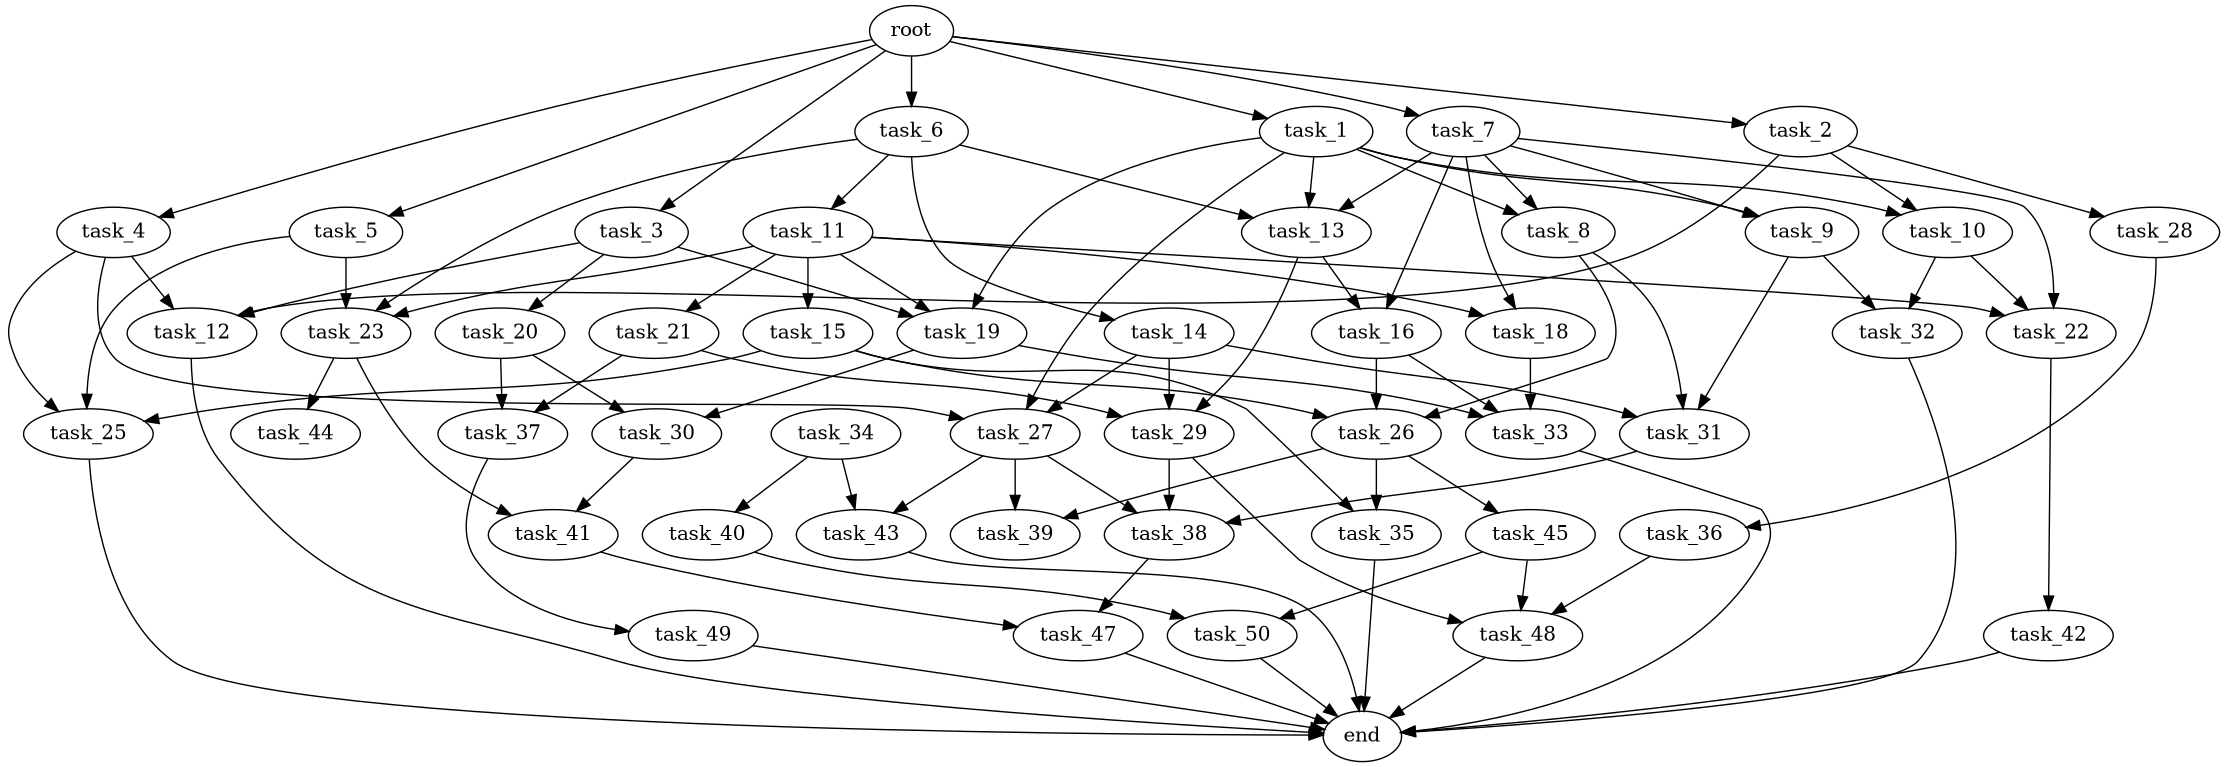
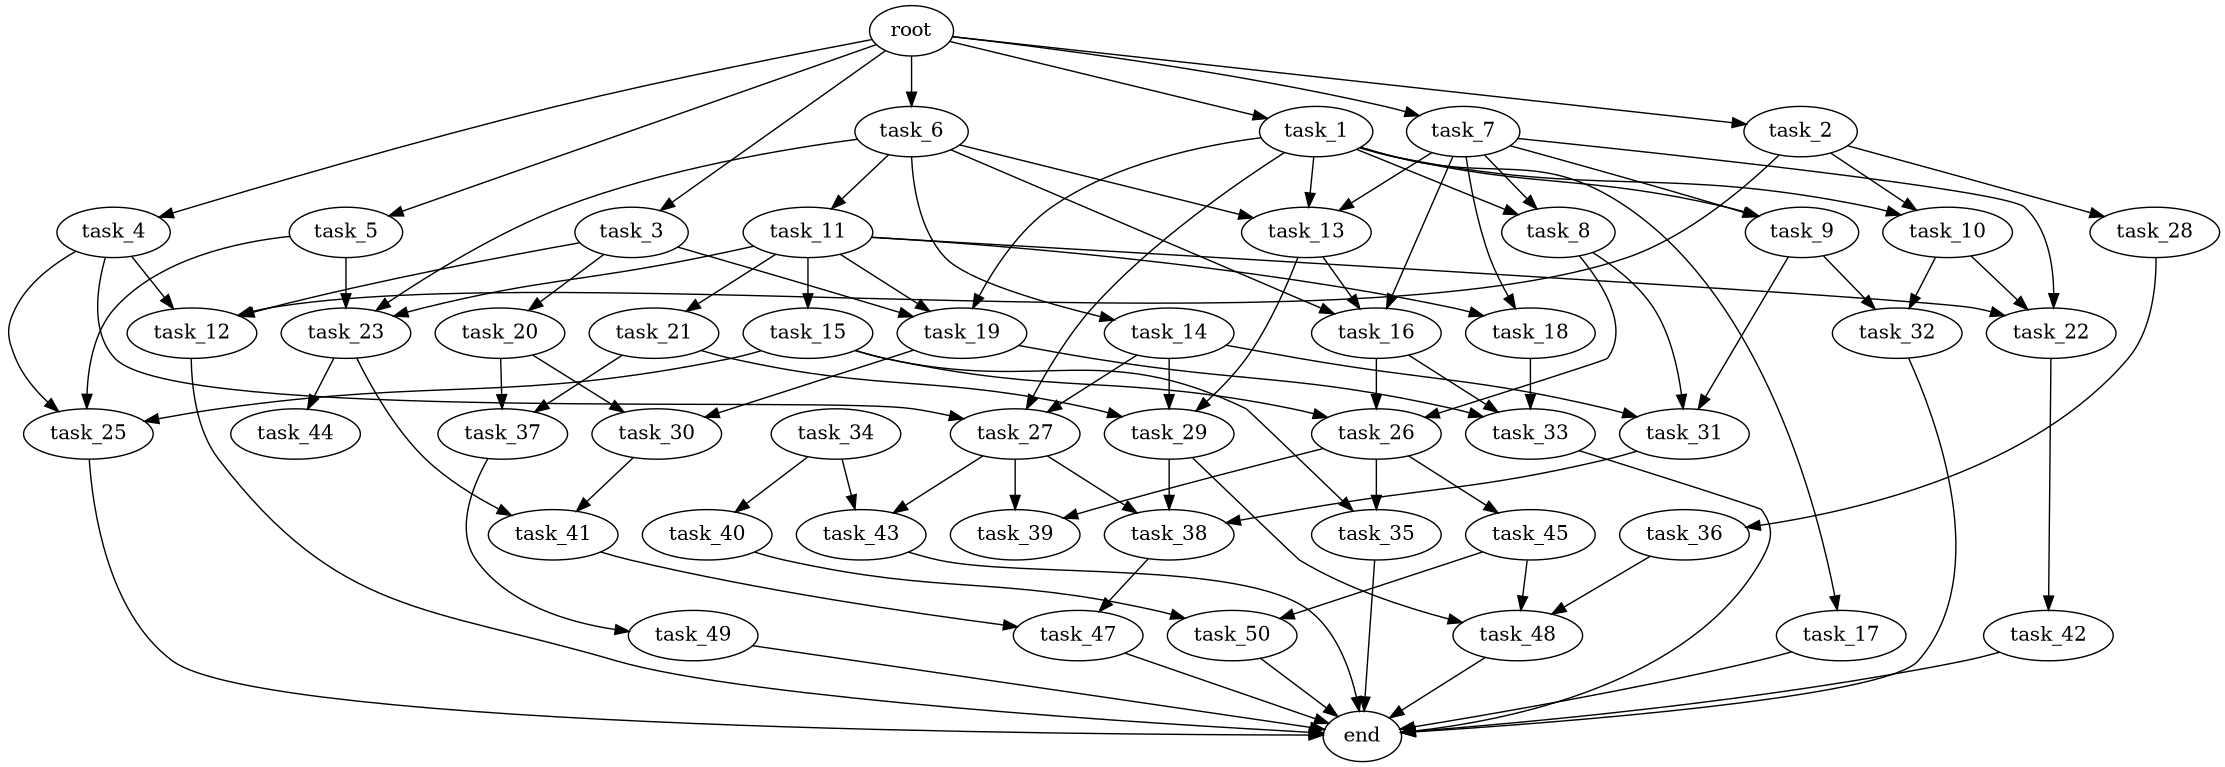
none -> (1136, 229)
none -> (1841, 636)
